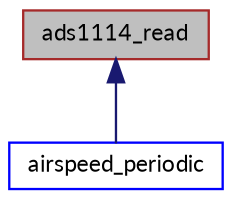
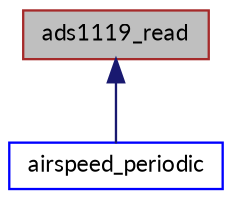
(116, 35) -> (116, 35)
